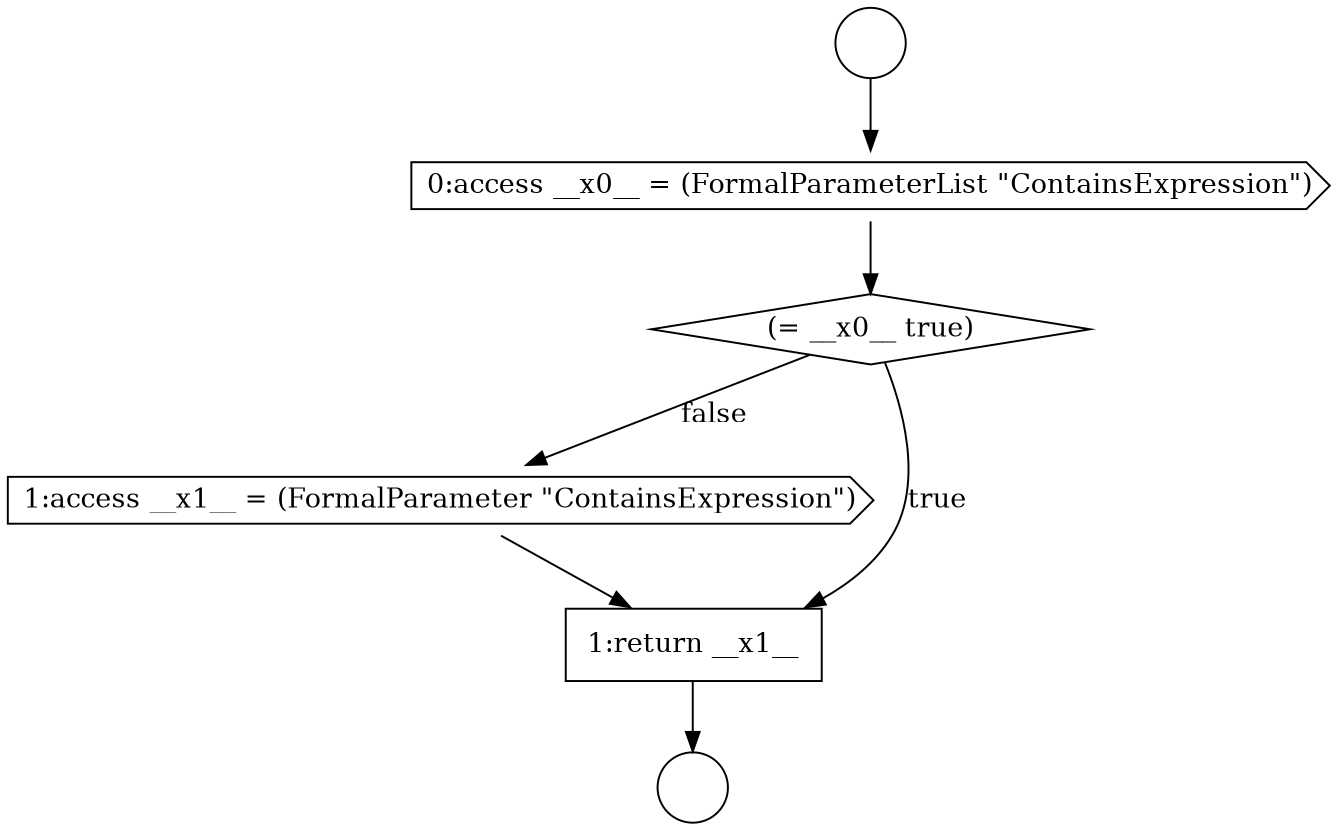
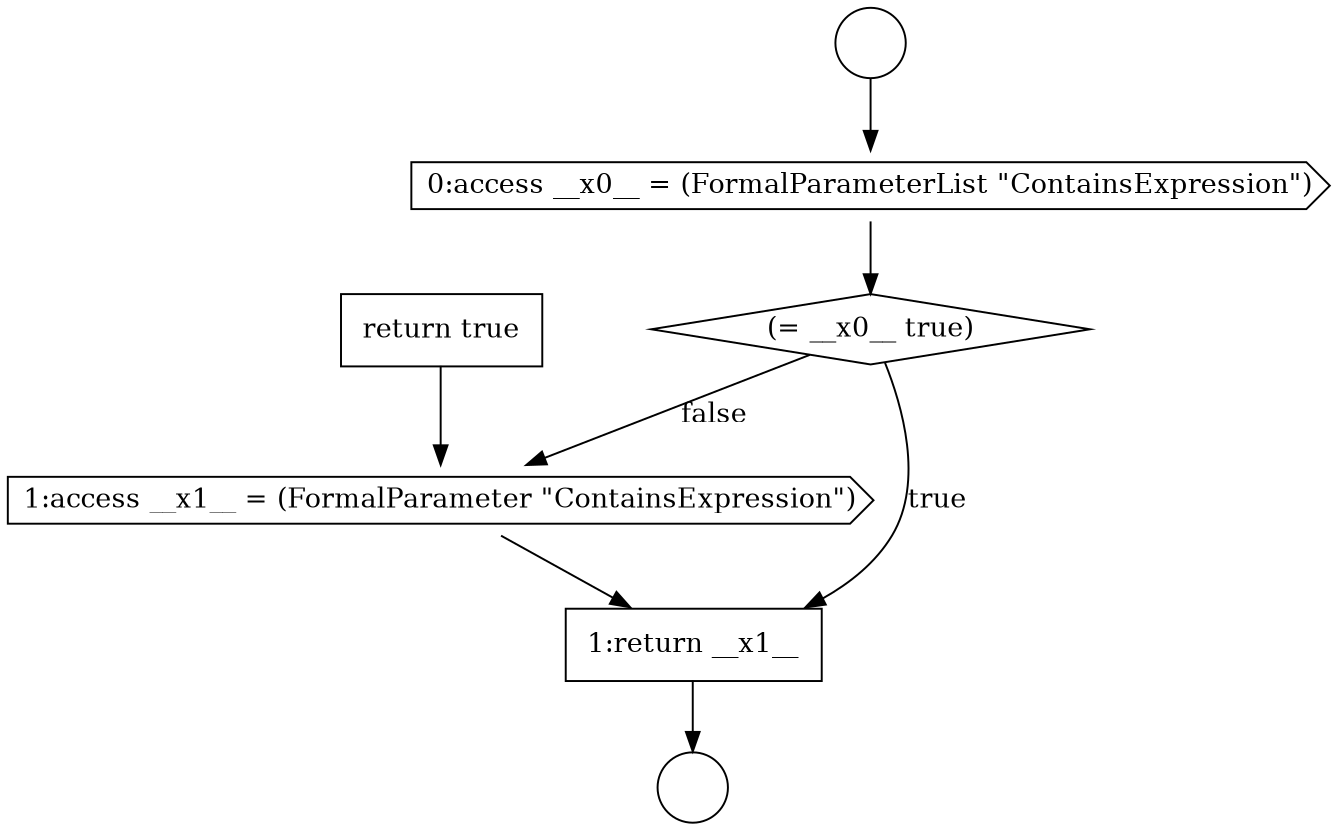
none -> (441, 329)
